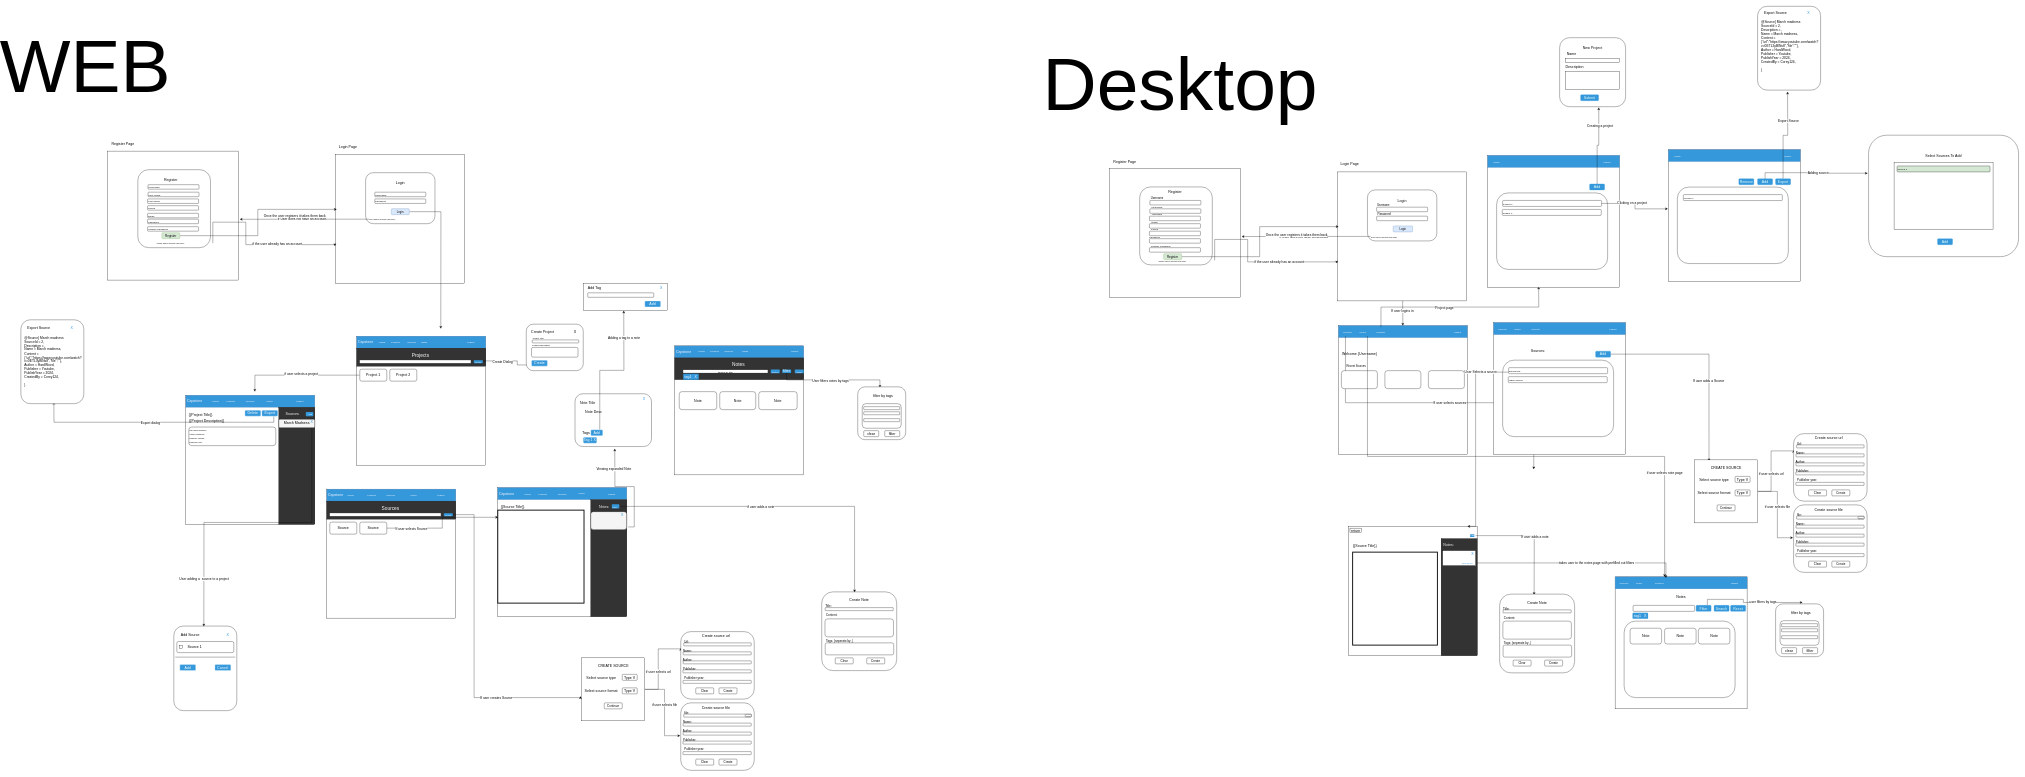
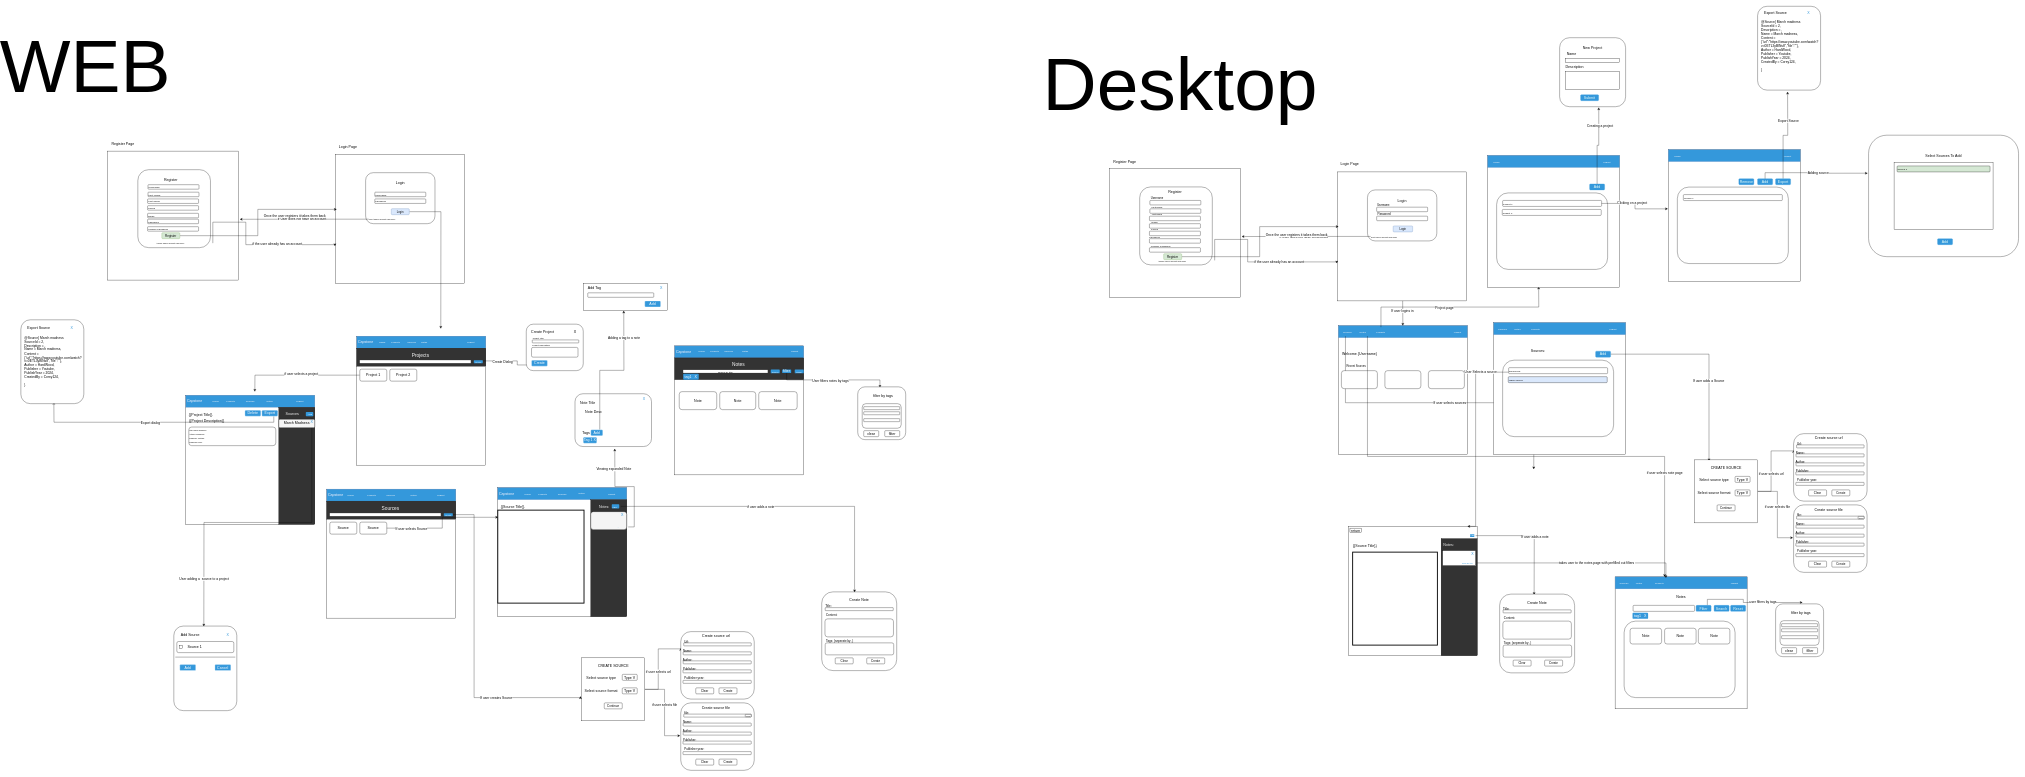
(1558, 380) -> (1558, 380)
